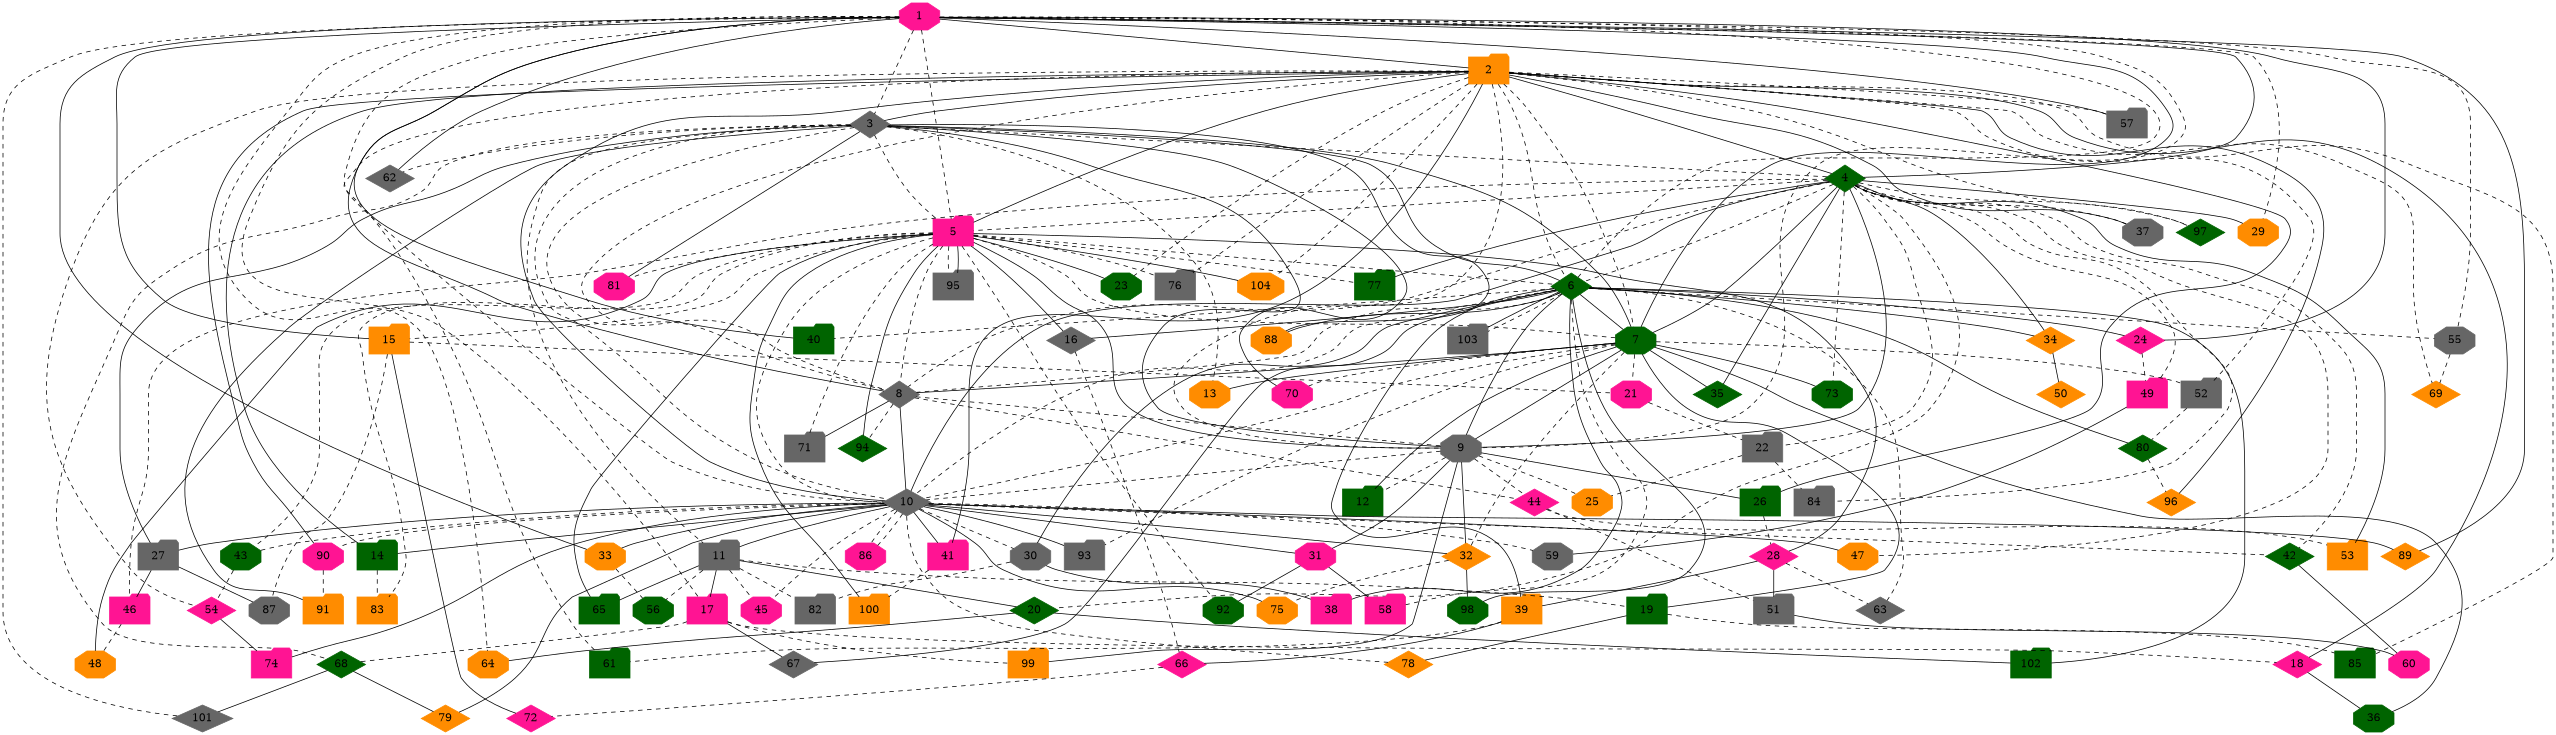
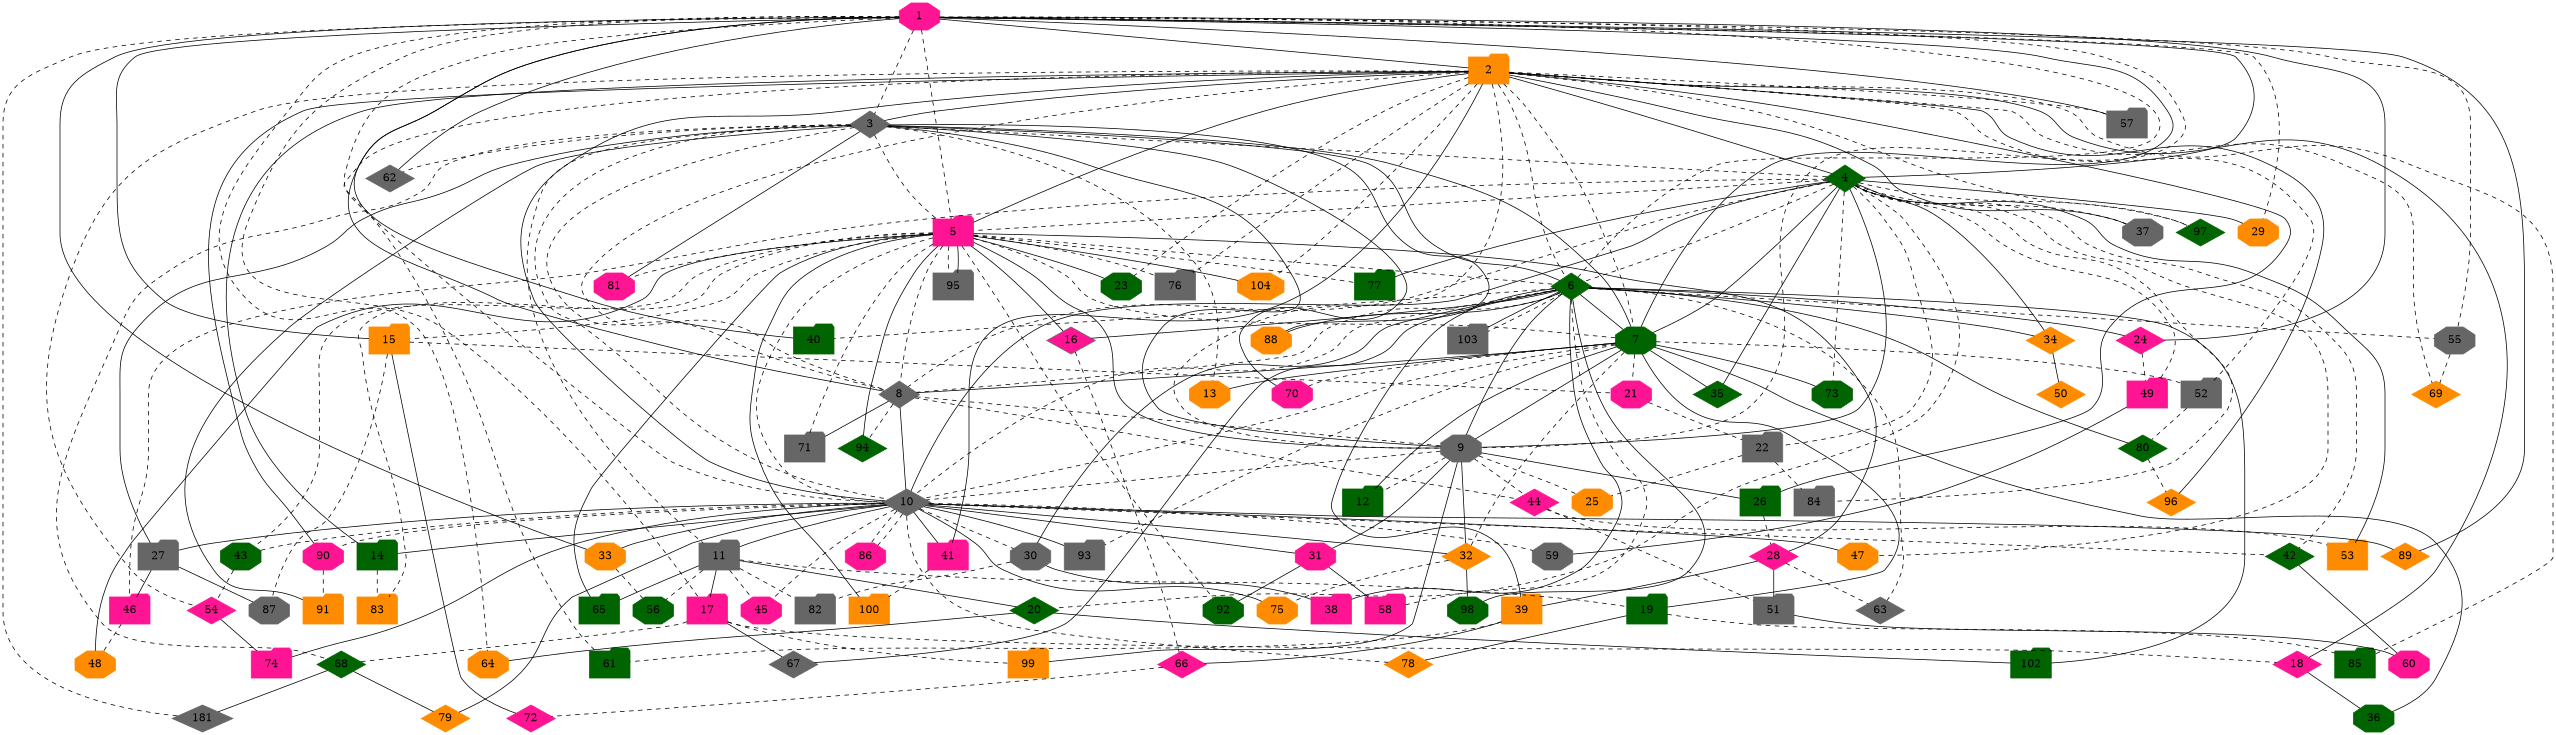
(1071, 340) -> (1071, 340)
(202, 718) -> (202, 718)
